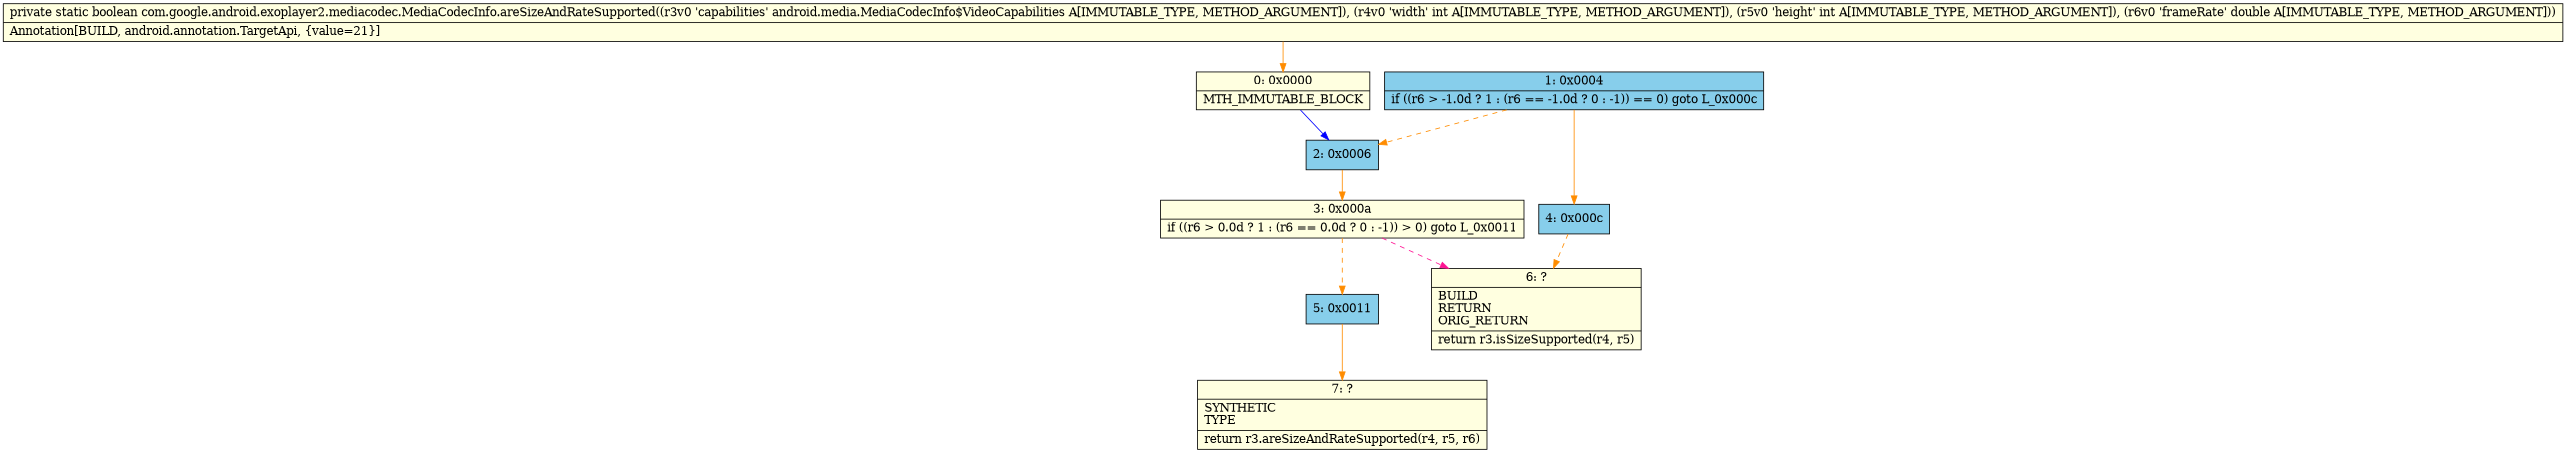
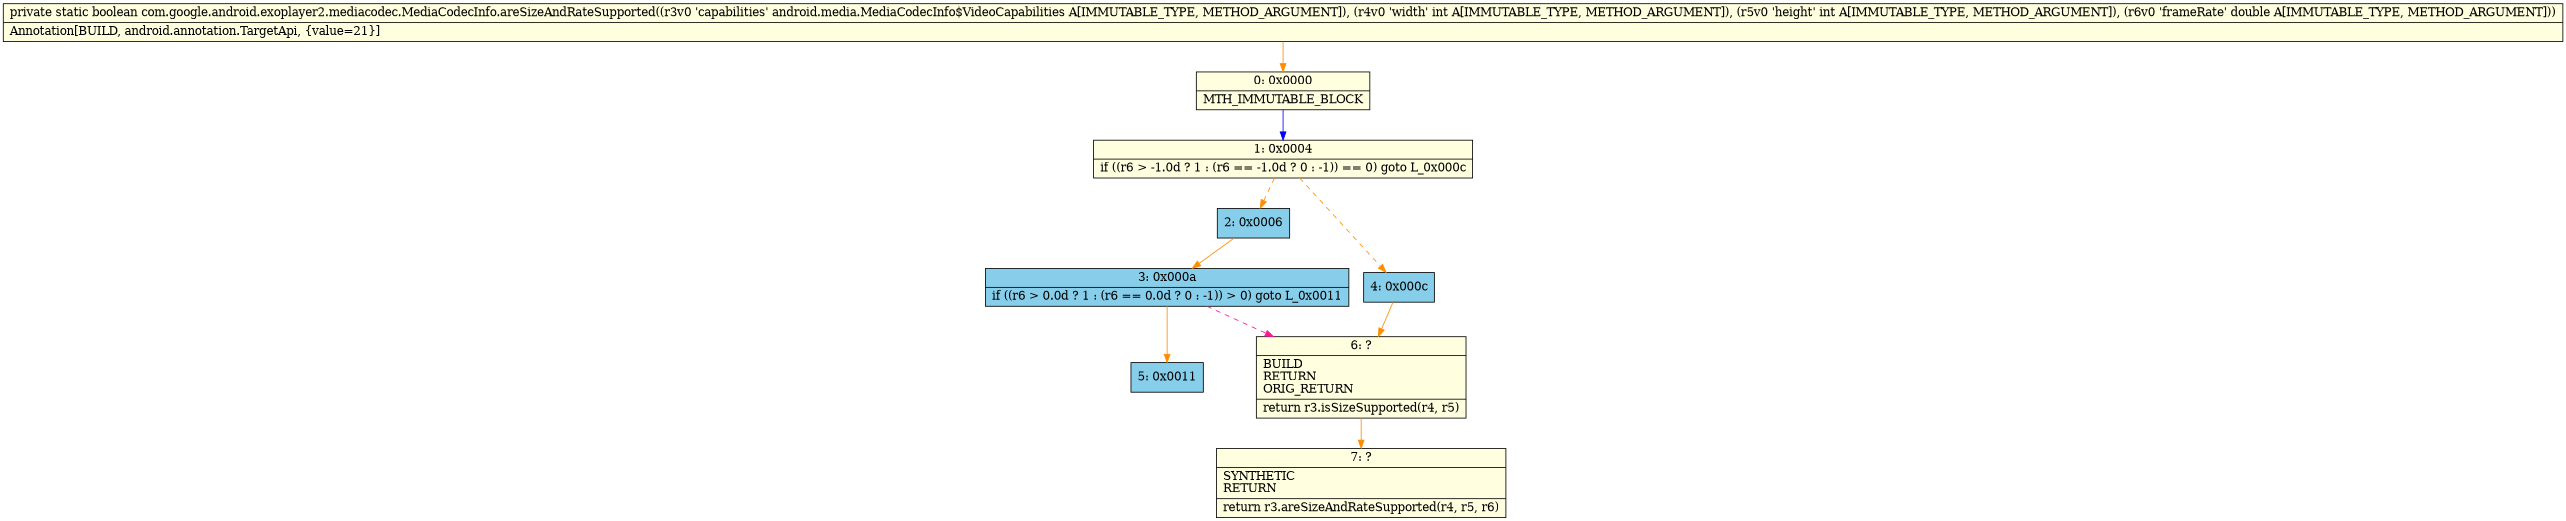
(1574, 91) -> (1283, 159)
(1312, 122) -> (1283, 121)
(1574, 153) -> (1340, 222)
(1342, 219) -> (1167, 287)
(1562, 247) -> (1387, 316)
(1342, 262) -> (1167, 330)
(1342, 348) -> (1361, 429)
(1220, 421) -> (1250, 489)
